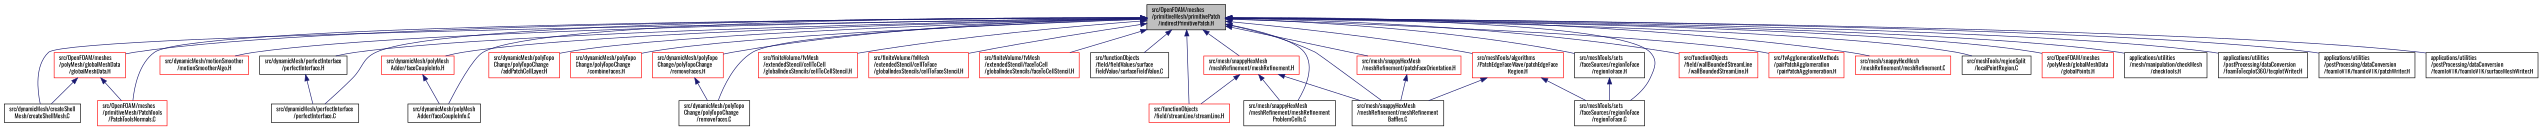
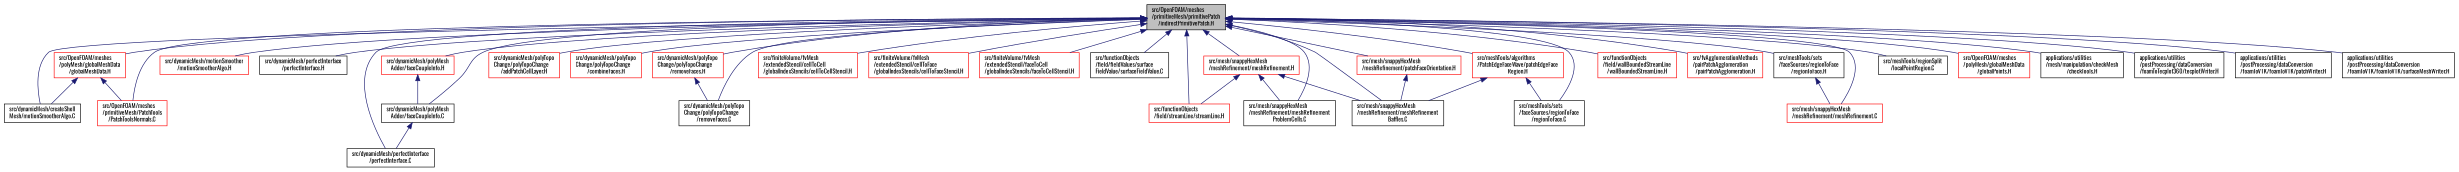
(310, 92) -> (403, 138)
(1610, 92) -> (1824, 94)
(42, 113) -> (42, 113)
